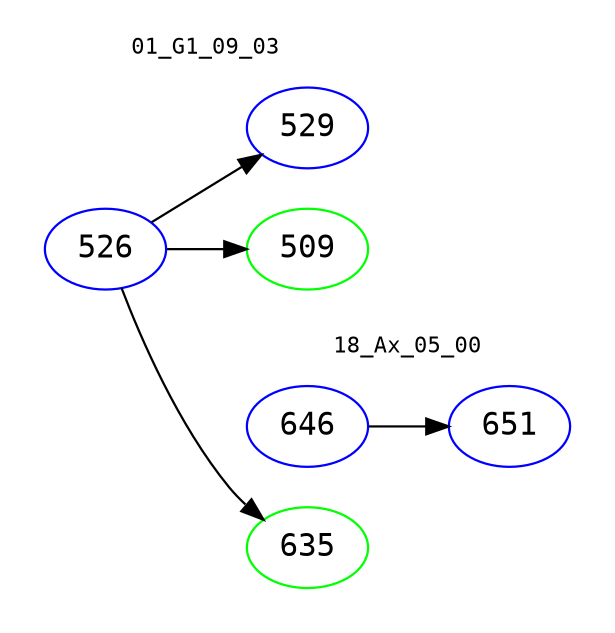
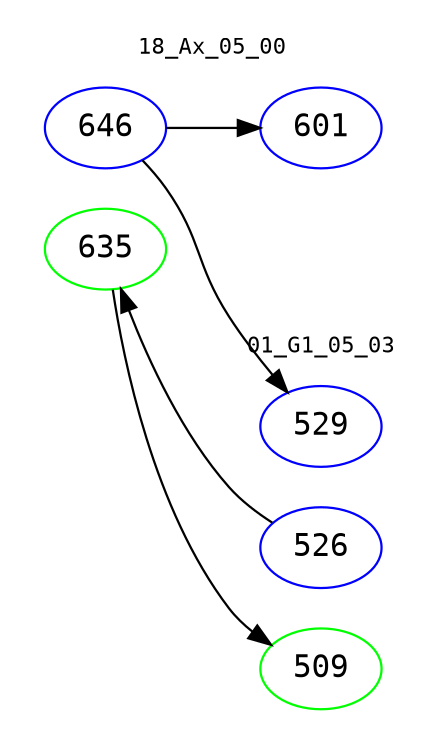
(206, 48) -> (322, 347)
(197, 194) -> (205, 269)
(196, 249) -> (158, 472)
(509, 426) -> (321, 128)
